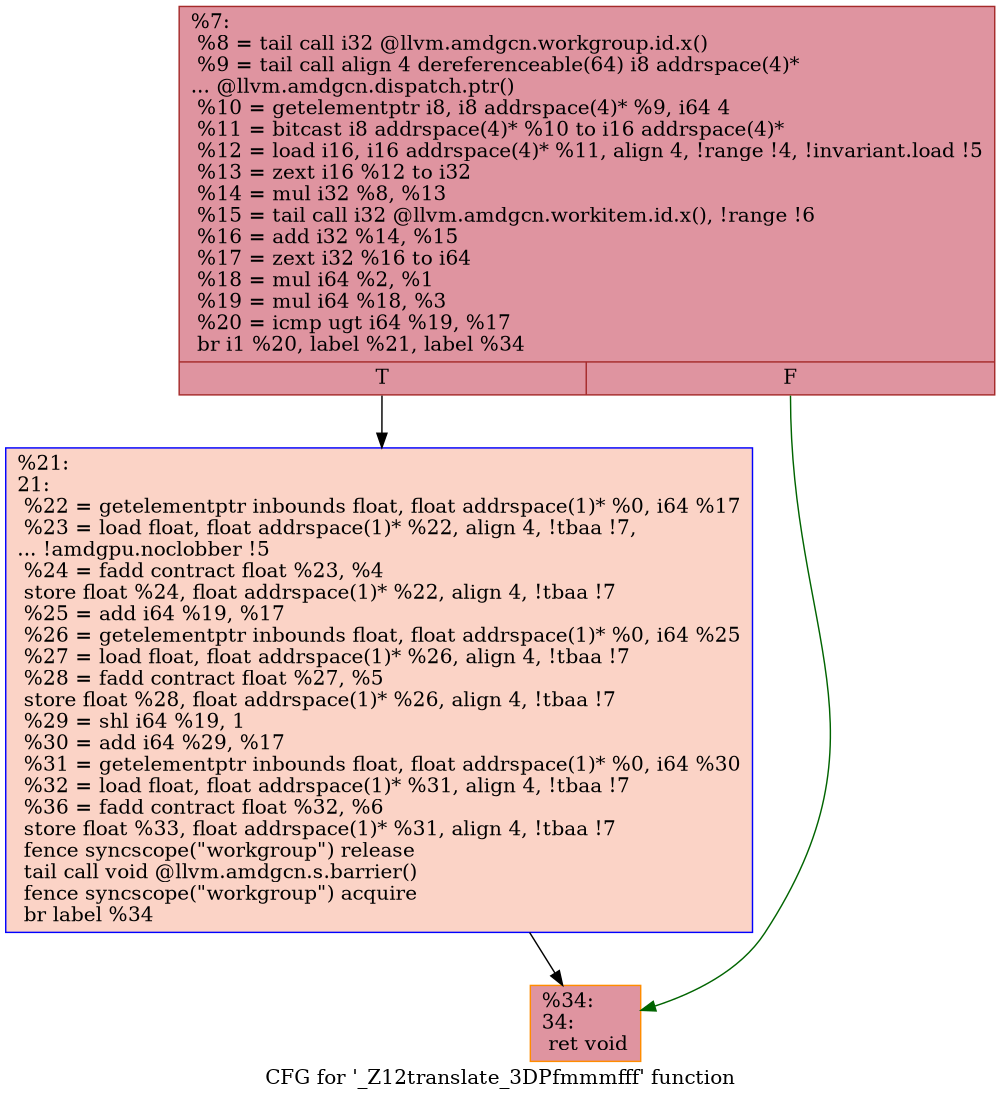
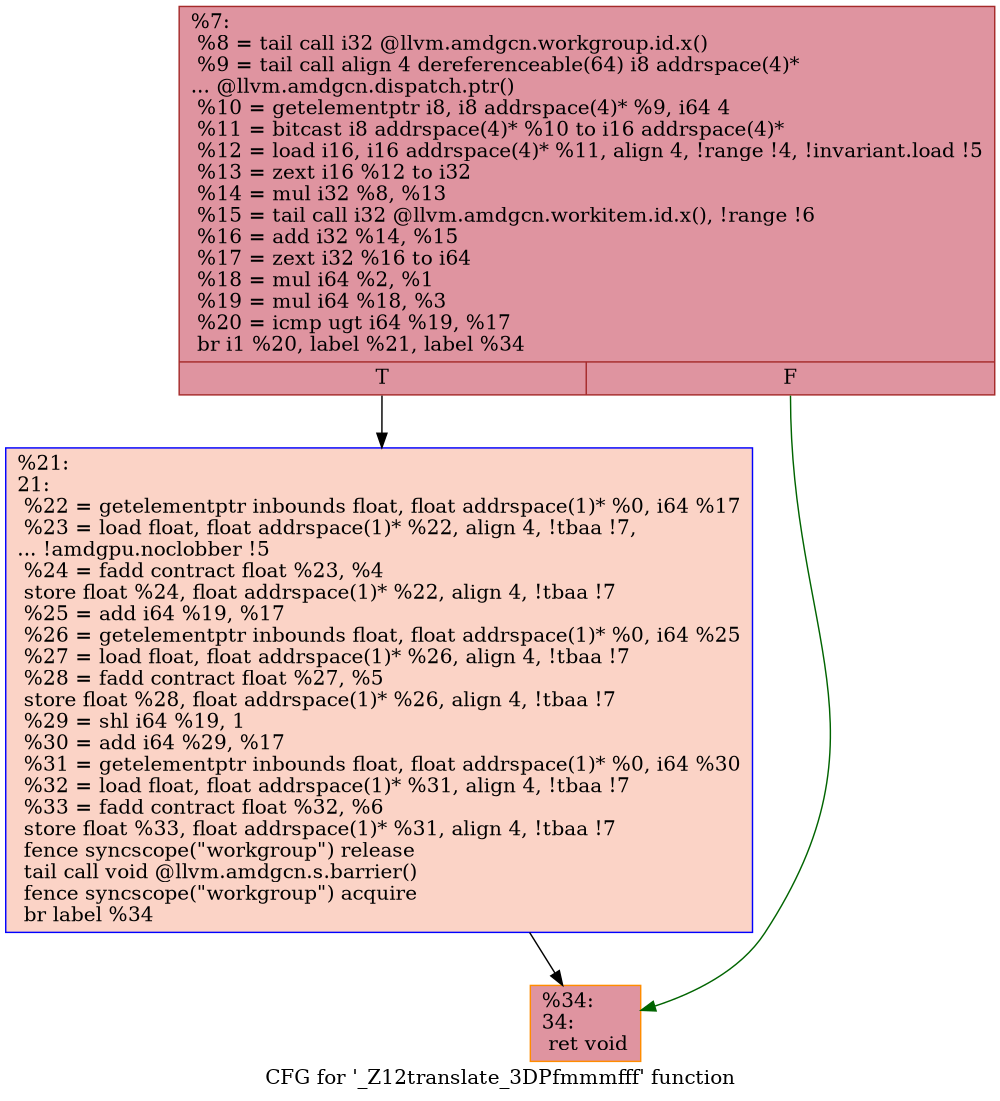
(201, 808) -> (201, 808)
